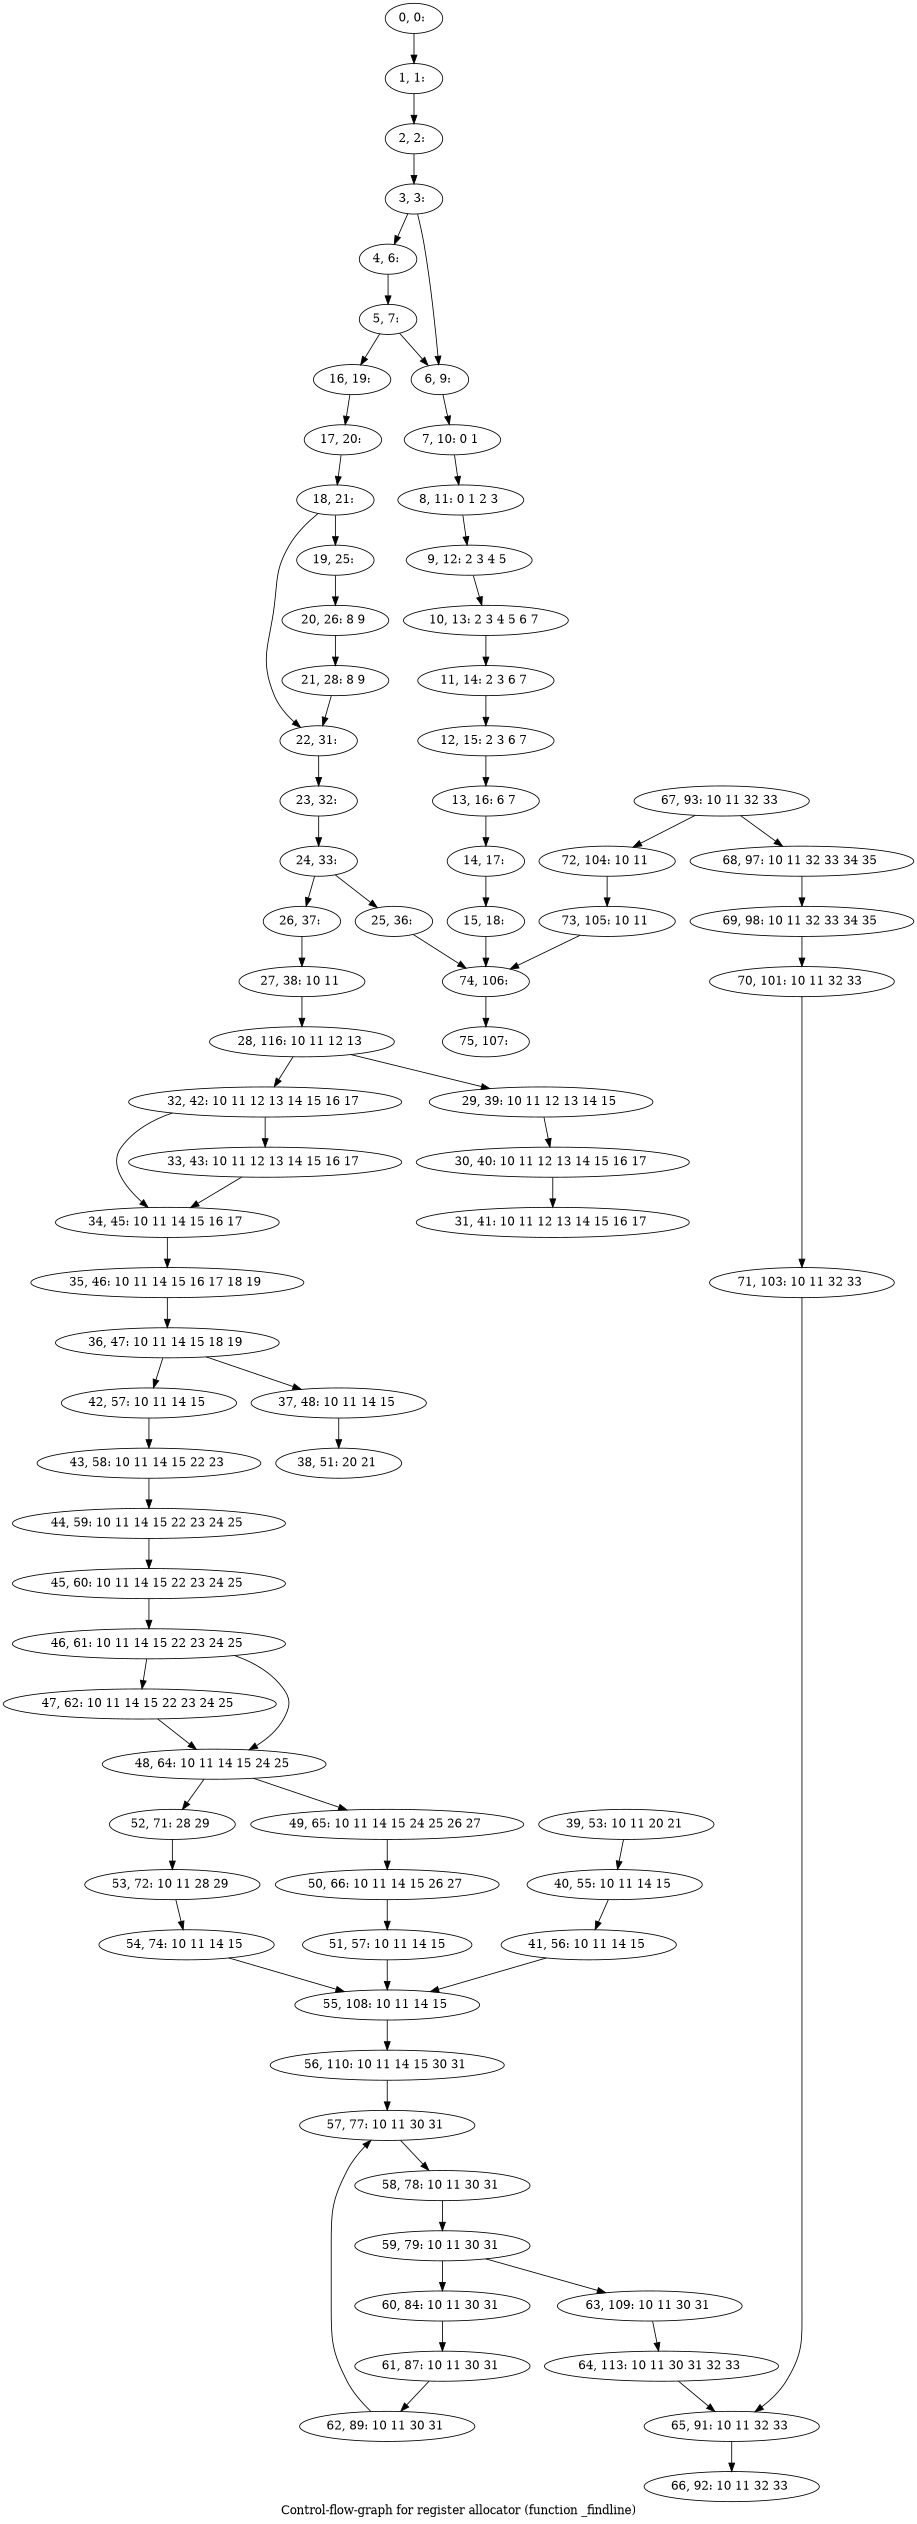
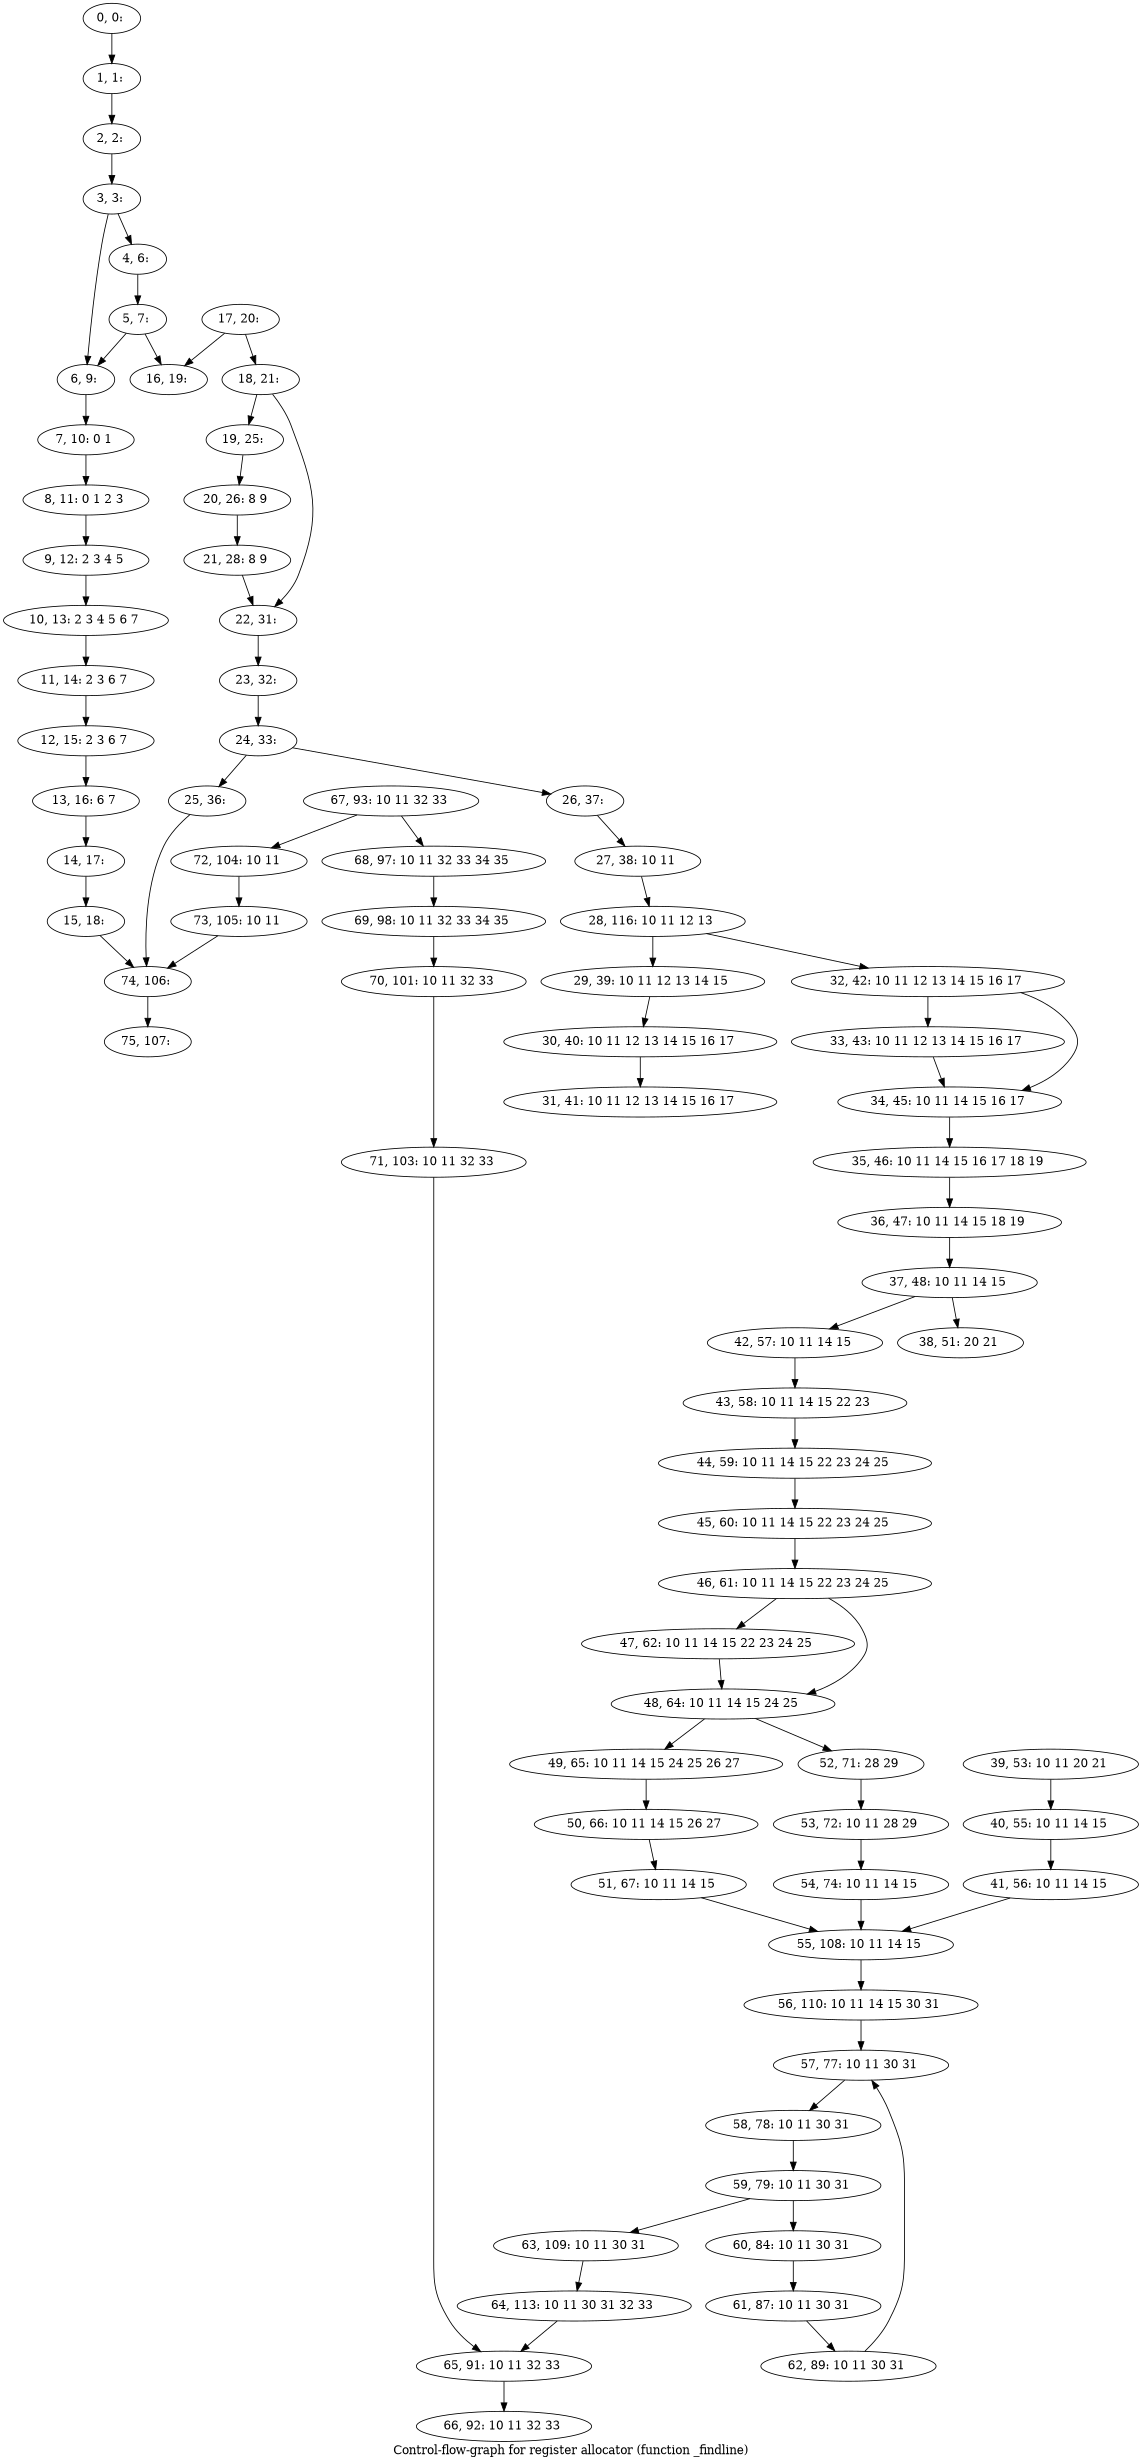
(348, 406) -> (208, 347)
(159, 1369) -> (876, 1311)
(387, 1945) -> (659, 1885)
